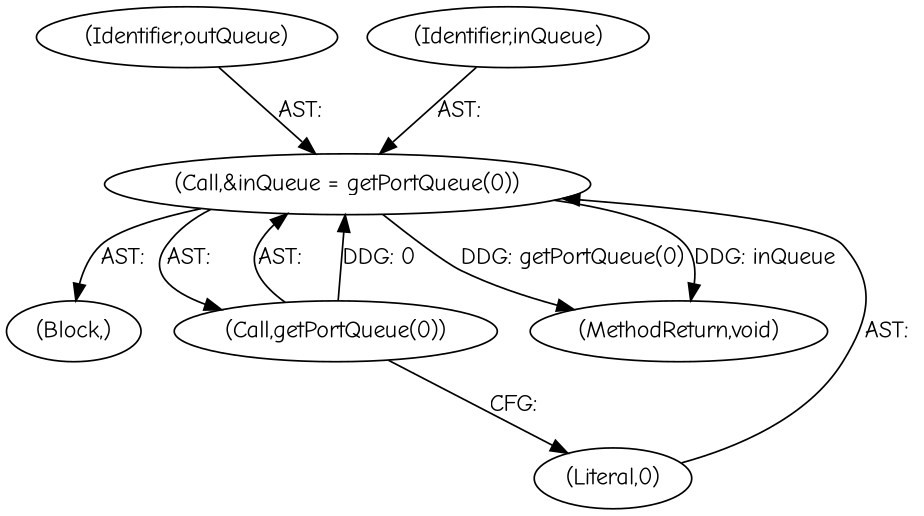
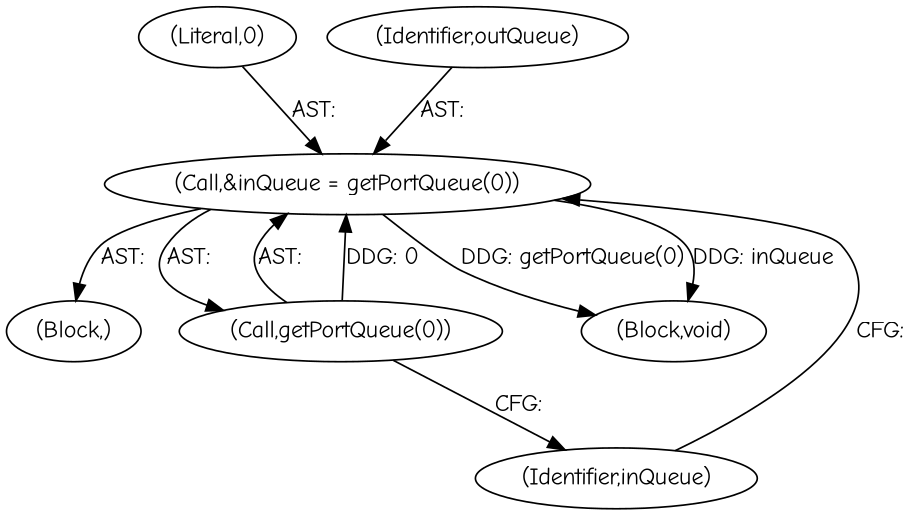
(463, 111) -> (884, 331)
(679, 331) -> (674, 331)
(471, 403) -> (472, 401)
